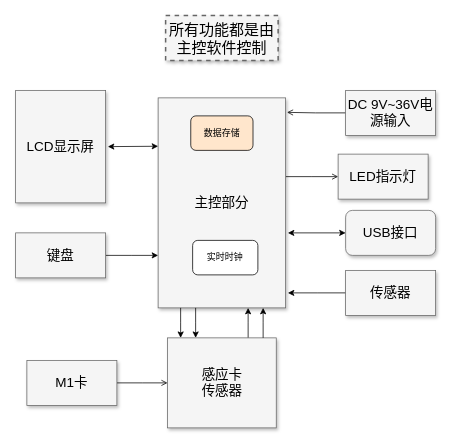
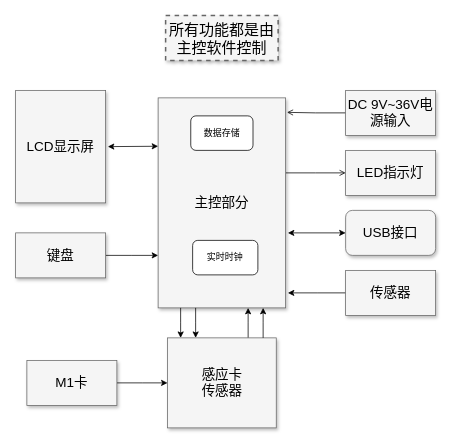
(222, 133) -> (222, 133)
(383, 177) -> (390, 173)
(162, 383) -> (160, 383)
